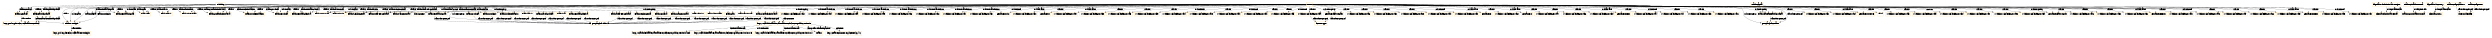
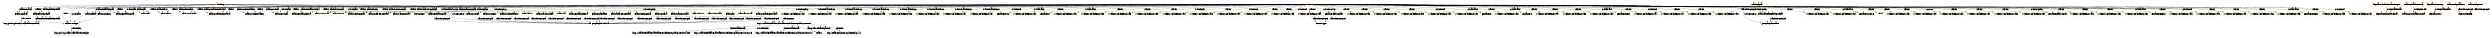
(1782, 10) -> (1739, 9)
none -> (599, 14)
(71, 33) -> (71, 33)
